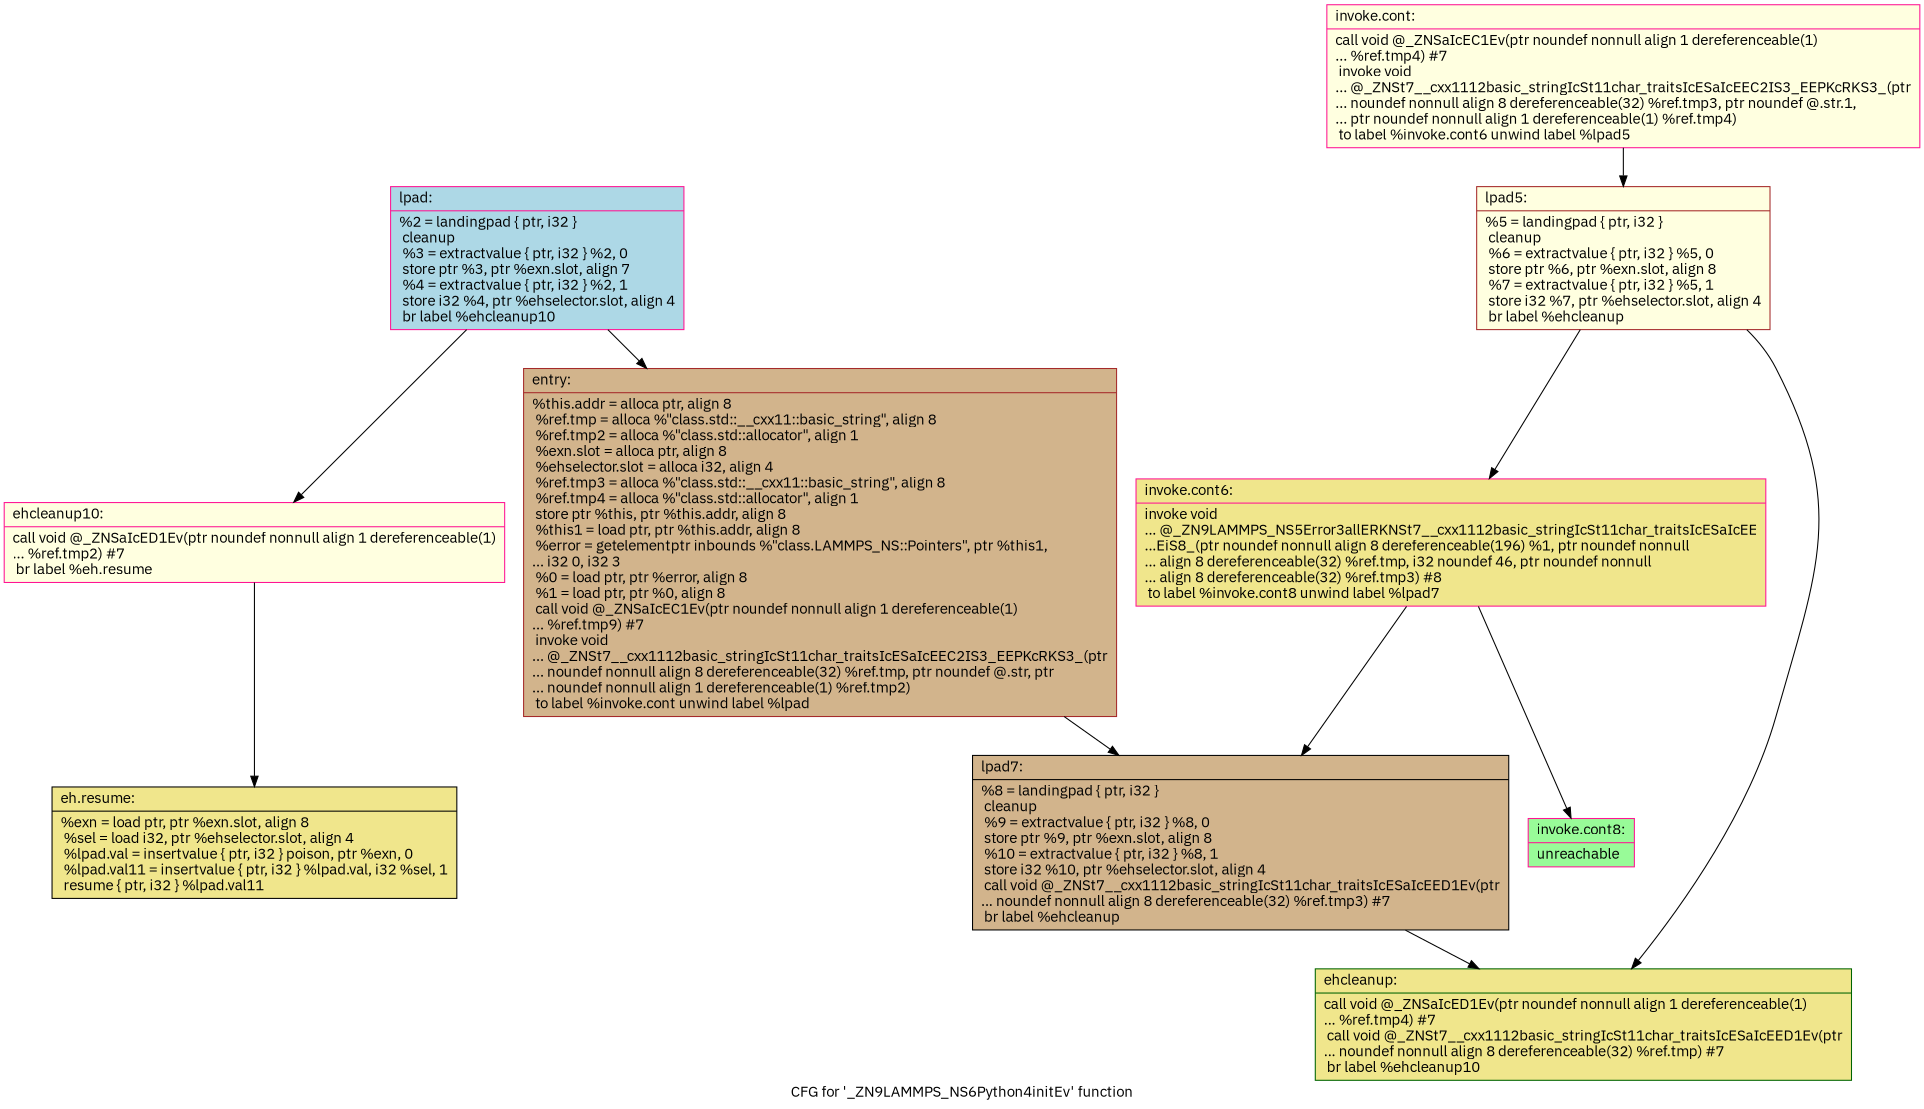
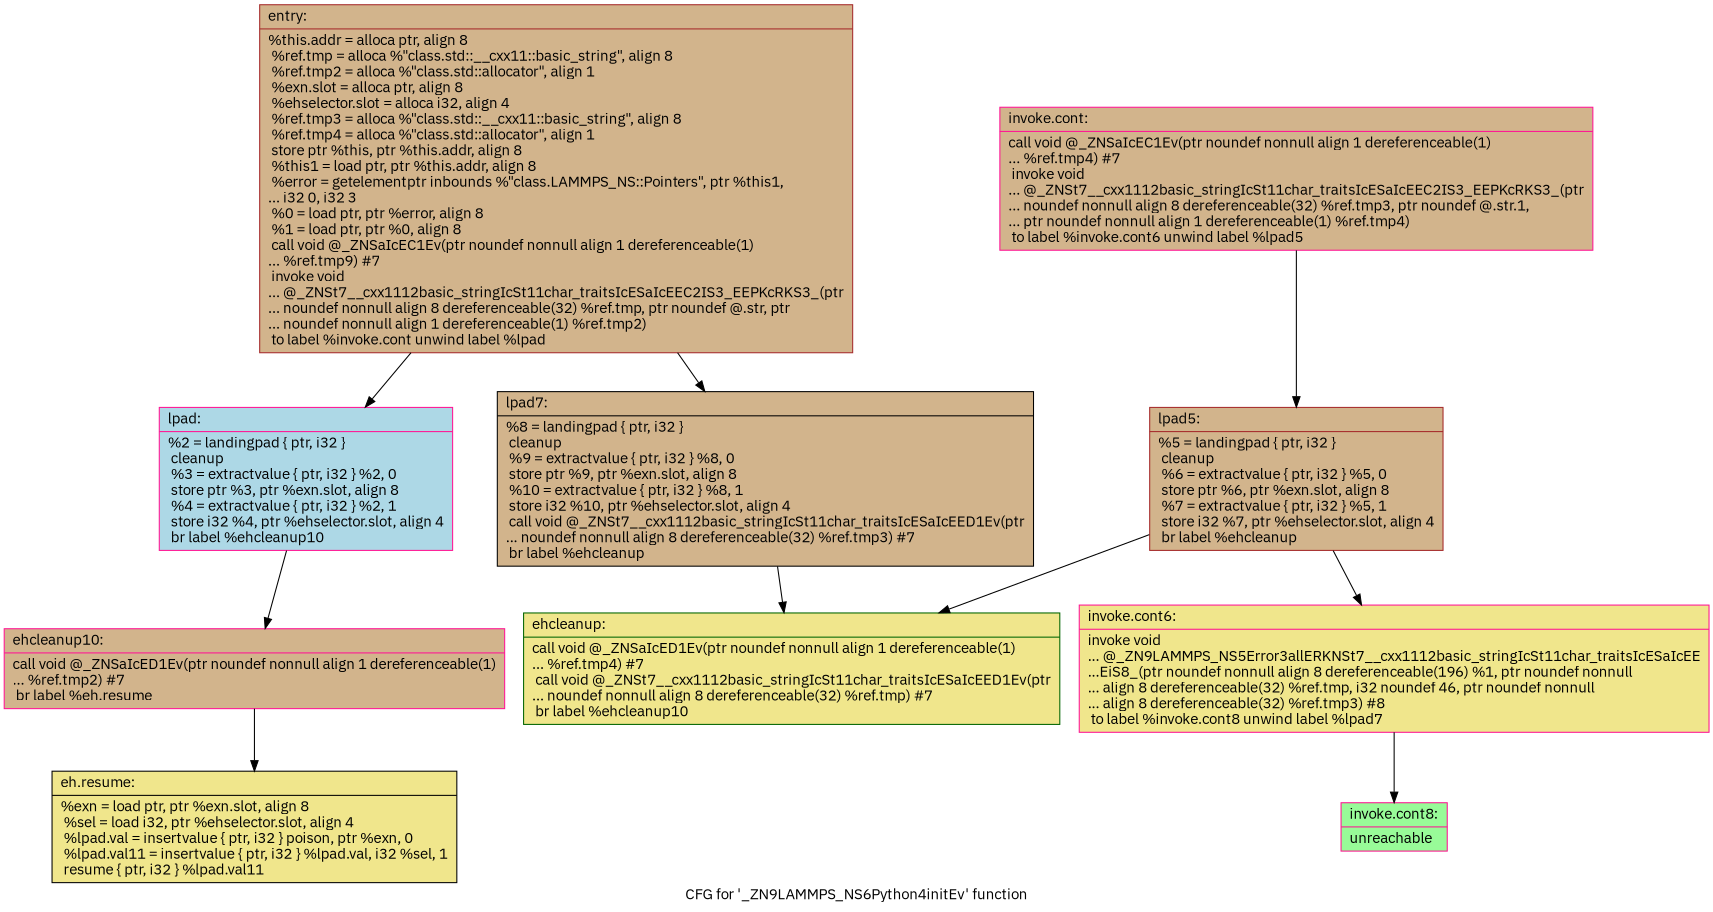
(1623, 76) -> (1296, 179)
(1623, 258) -> (1296, 479)
(515, 270) -> (283, 490)
(624, 345) -> (392, 376)
(254, 543) -> (254, 669)
(1357, 677) -> none
